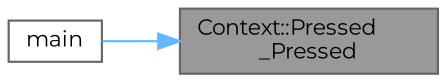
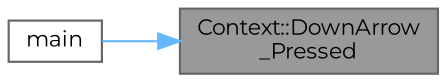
(309, 41) -> (309, 41)
